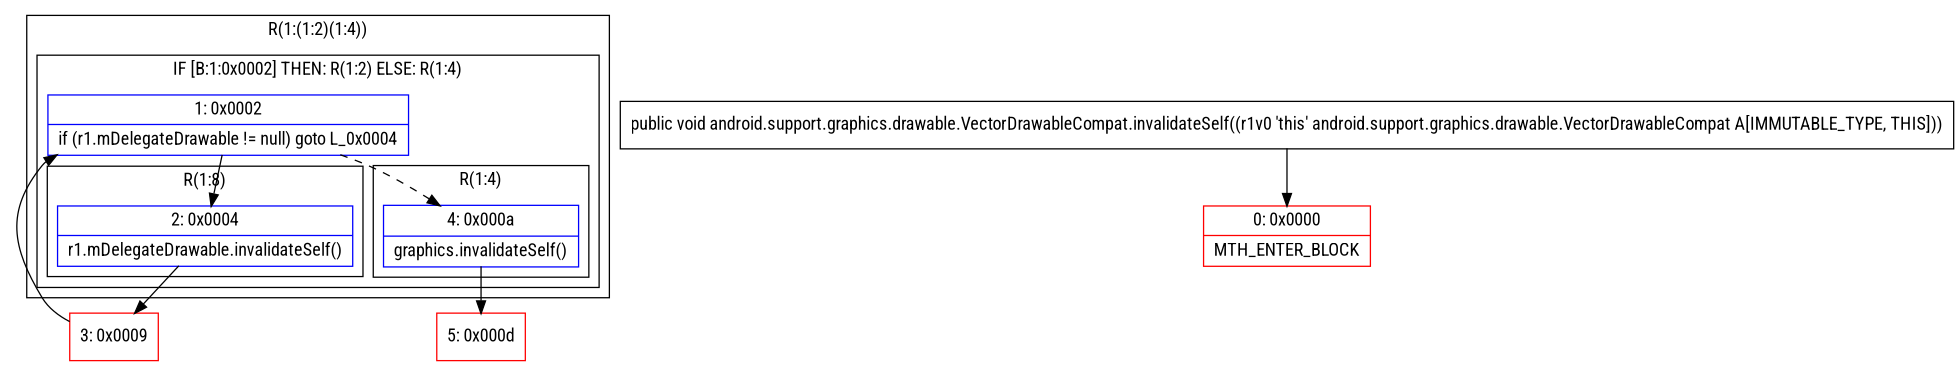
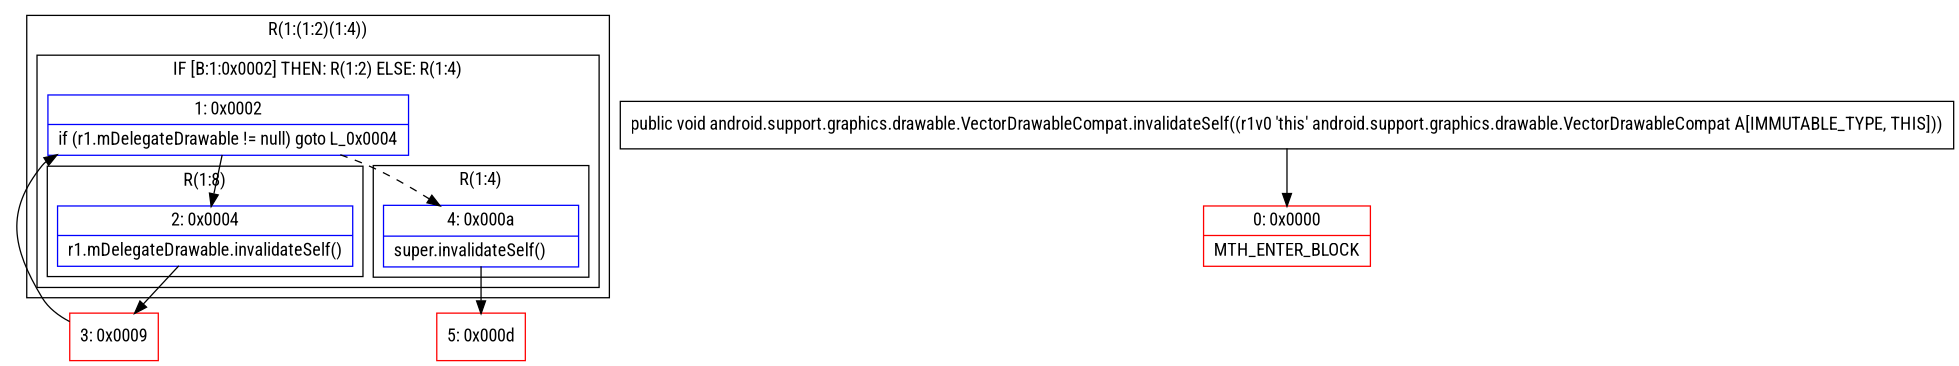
(481, 251) -> (470, 251)
